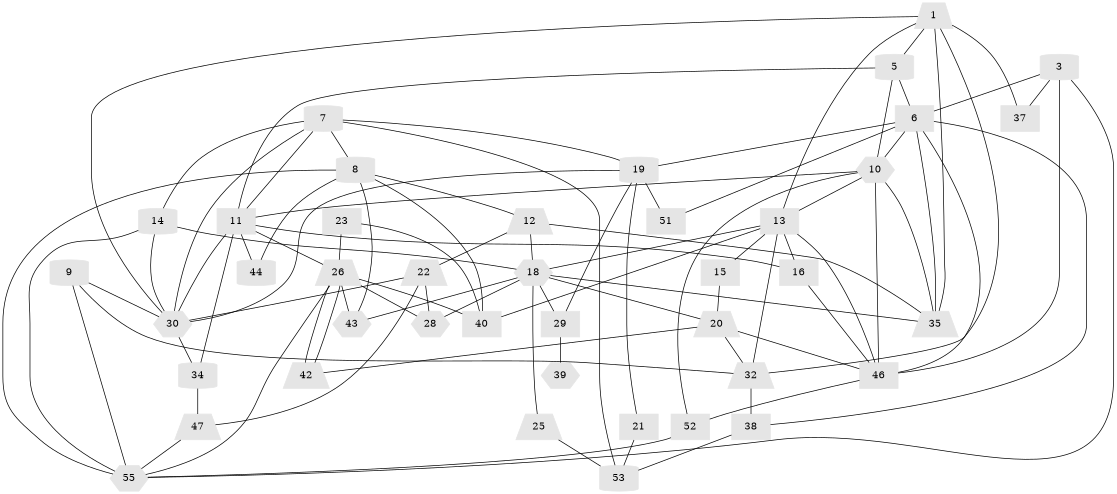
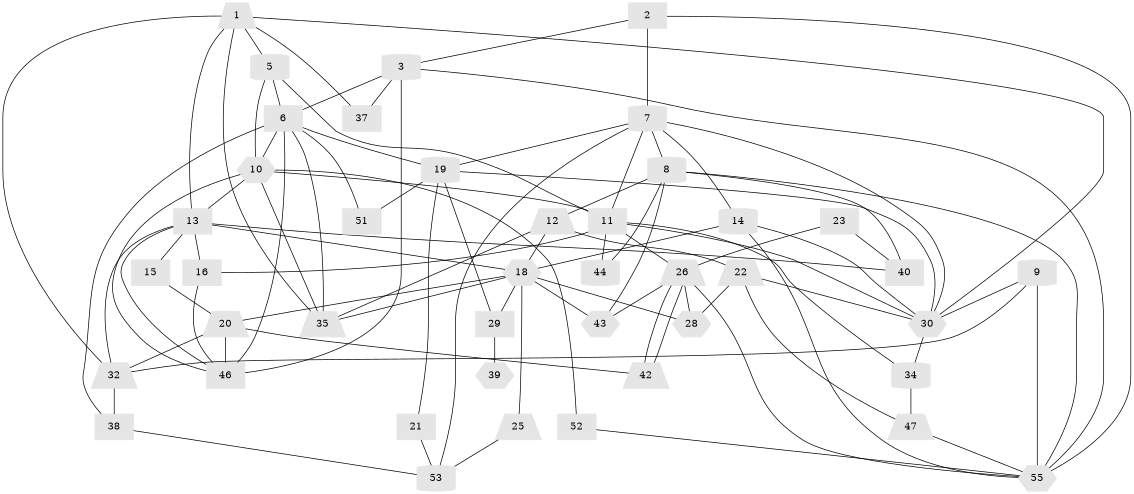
none -> (647, 16)
(409, 294) -> none
(784, 398) -> none
